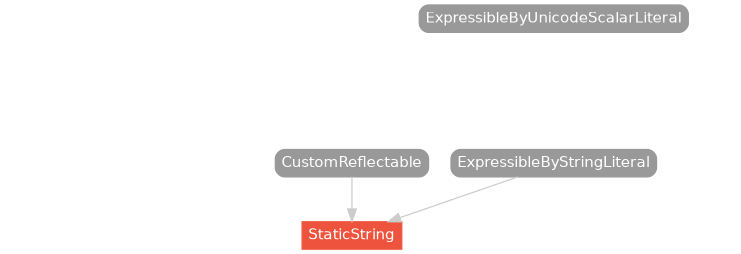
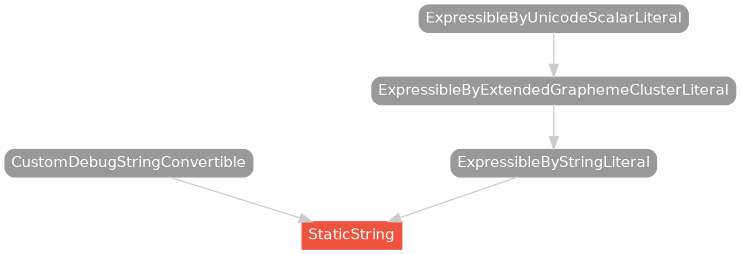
none -> (554, 91)
none -> (129, 163)
(352, 163) -> none
